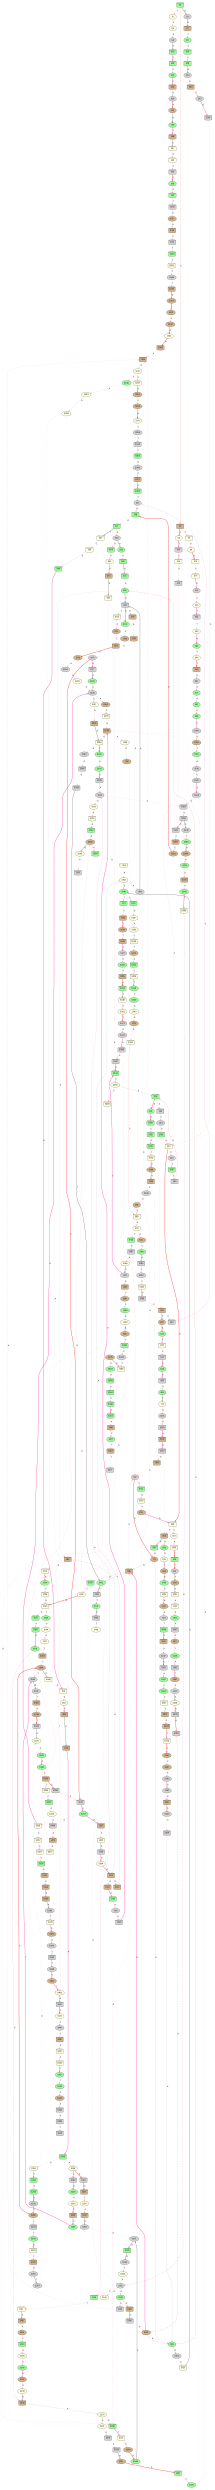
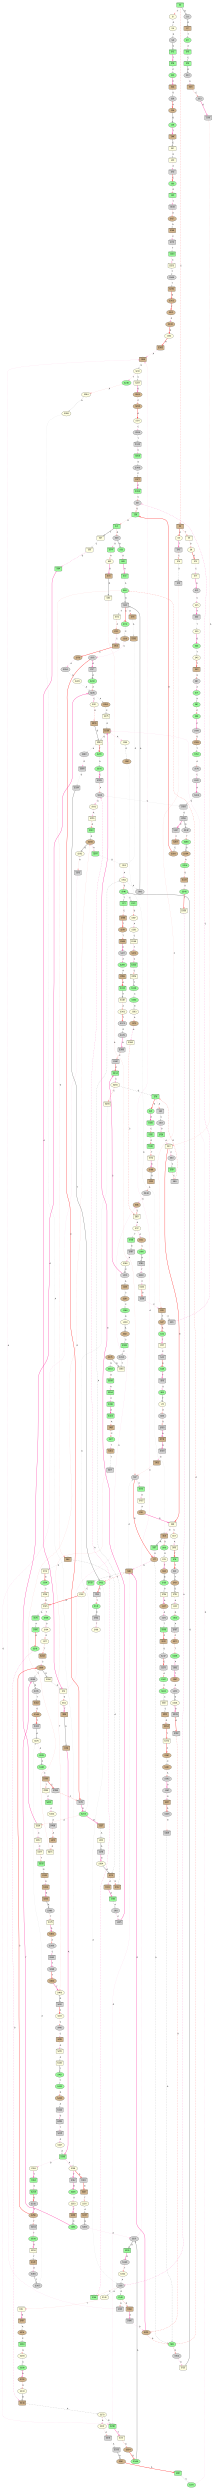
none -> (60, 2145)
